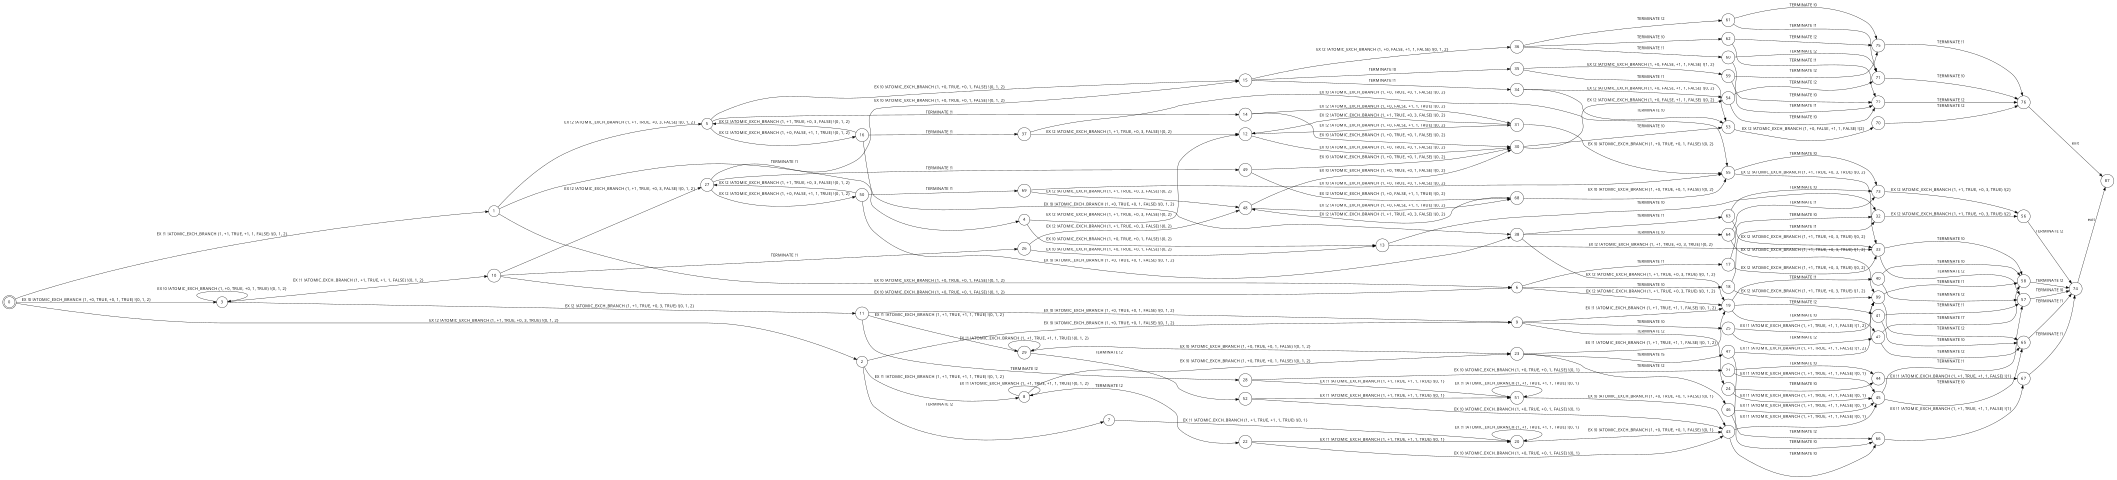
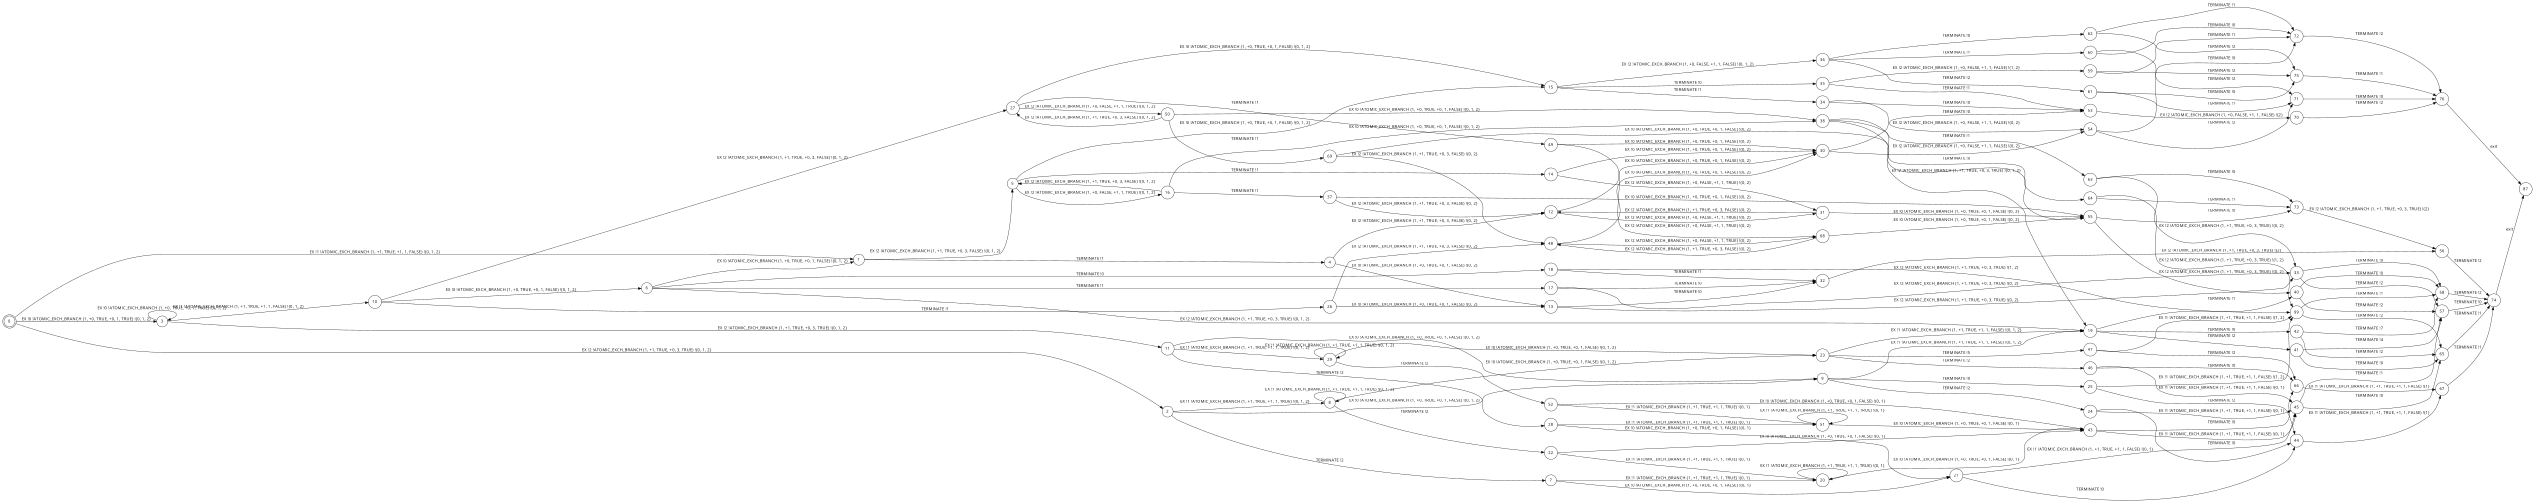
(1830, 178) -> (2181, 282)
(998, 283) -> (751, 269)
(1951, 305) -> (2369, 340)
(1799, 345) -> (2202, 403)
none -> (1752, 494)
